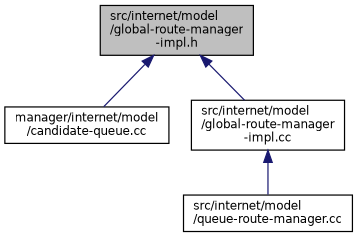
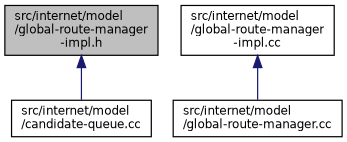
(227, 82) -> none
(87, 125) -> (81, 118)
(268, 213) -> (258, 118)
